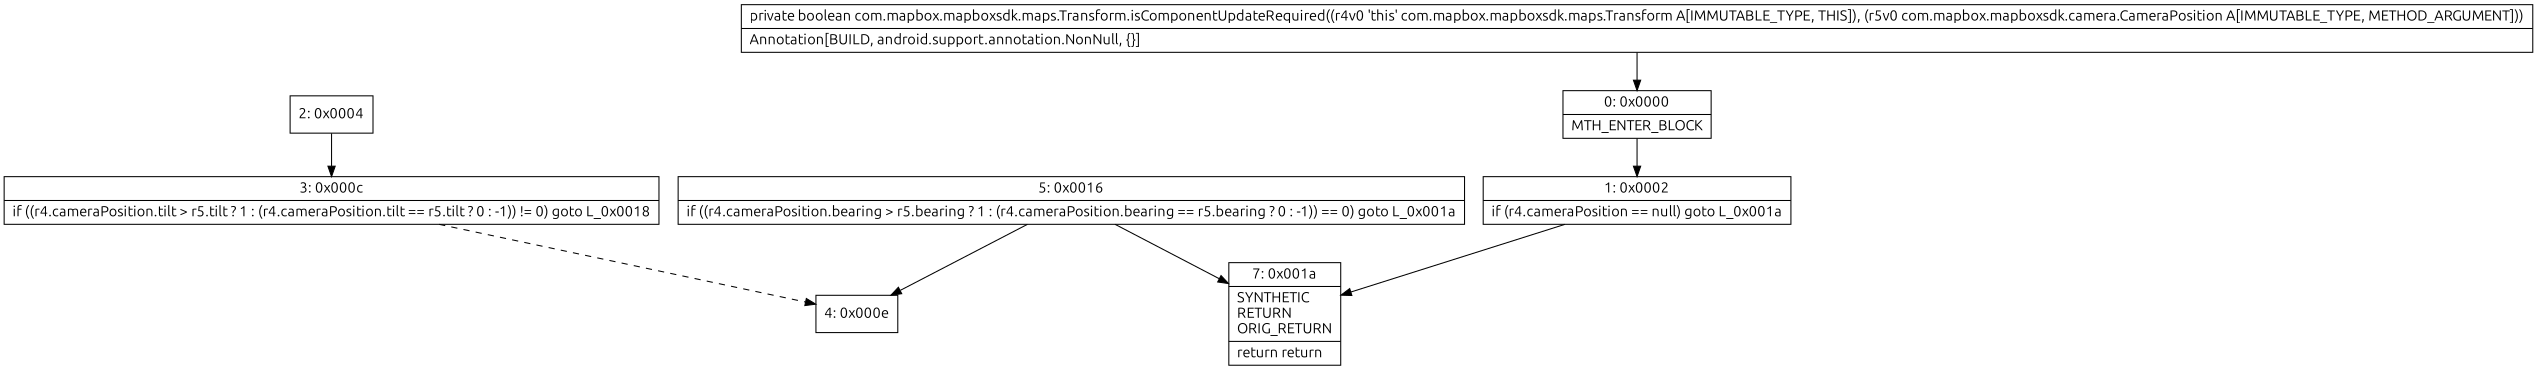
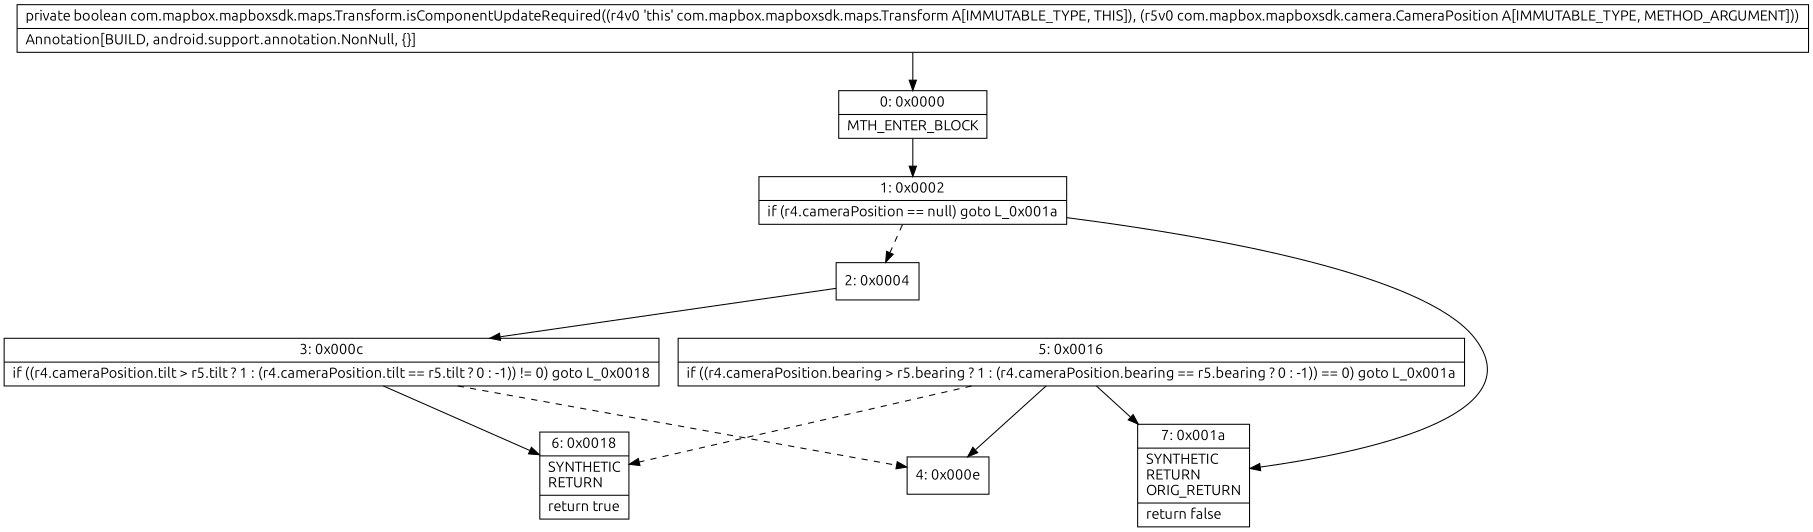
none -> (896, 239)
(1280, 353) -> (1184, 514)
none -> (584, 476)
